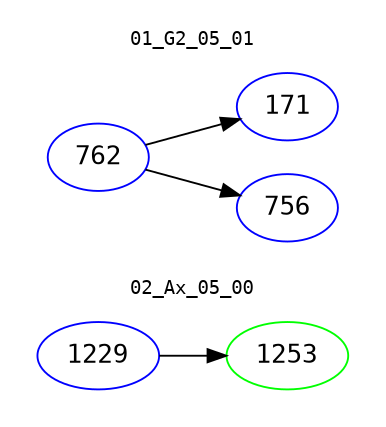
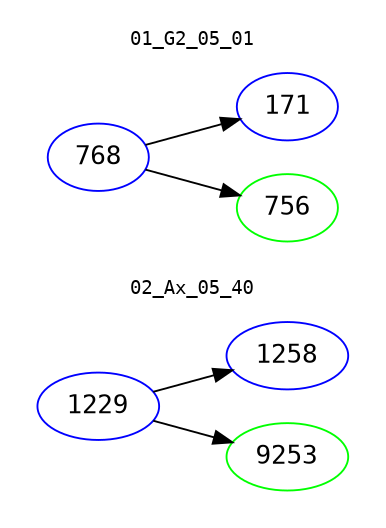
(98, 157) -> (98, 157)
(287, 208) -> (287, 208)
(193, 289) -> (193, 289)
none -> (287, 356)
(287, 356) -> (287, 457)
